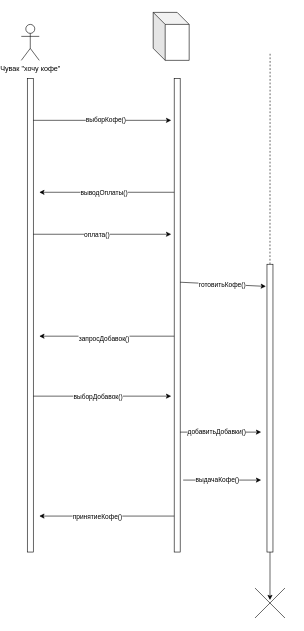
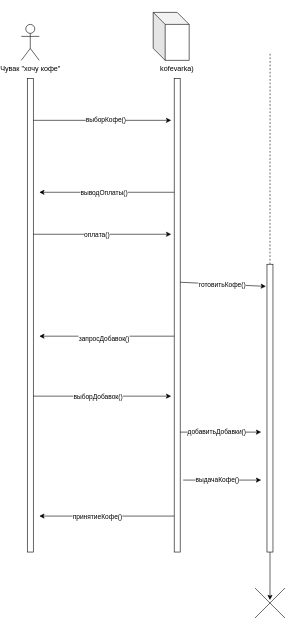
none -> (177, 69)
